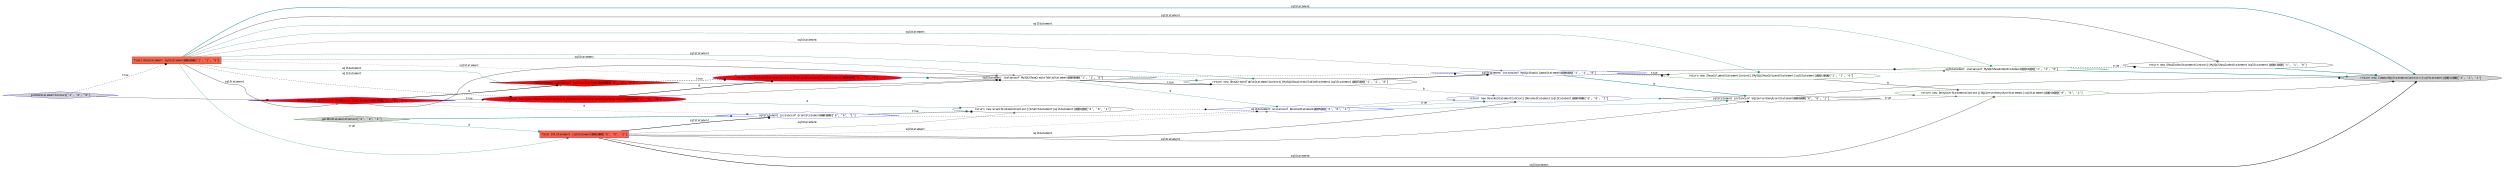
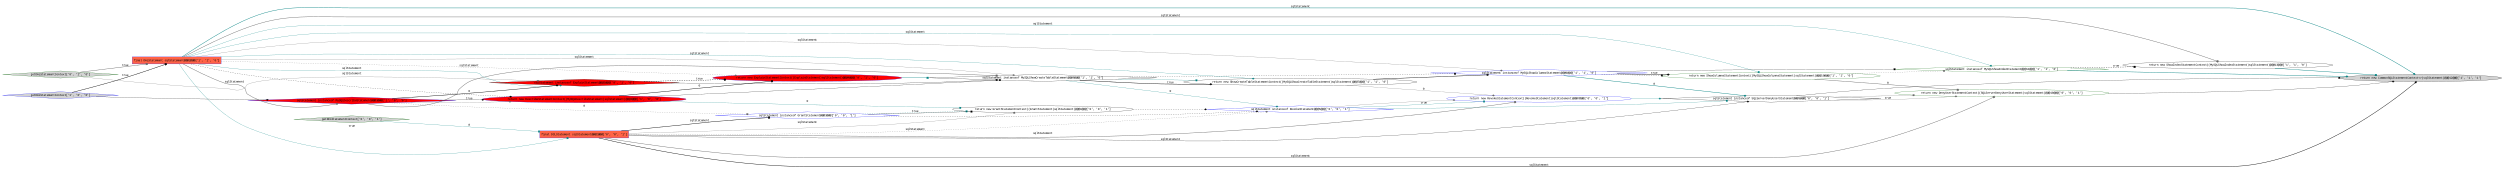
(177, 60) -> (177, 60)
none -> (61, 75)
(119, 80) -> (121, 79)
(566, 118) -> none
